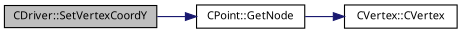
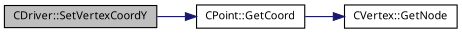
(251, 17) -> (251, 17)
(401, 17) -> (401, 17)
